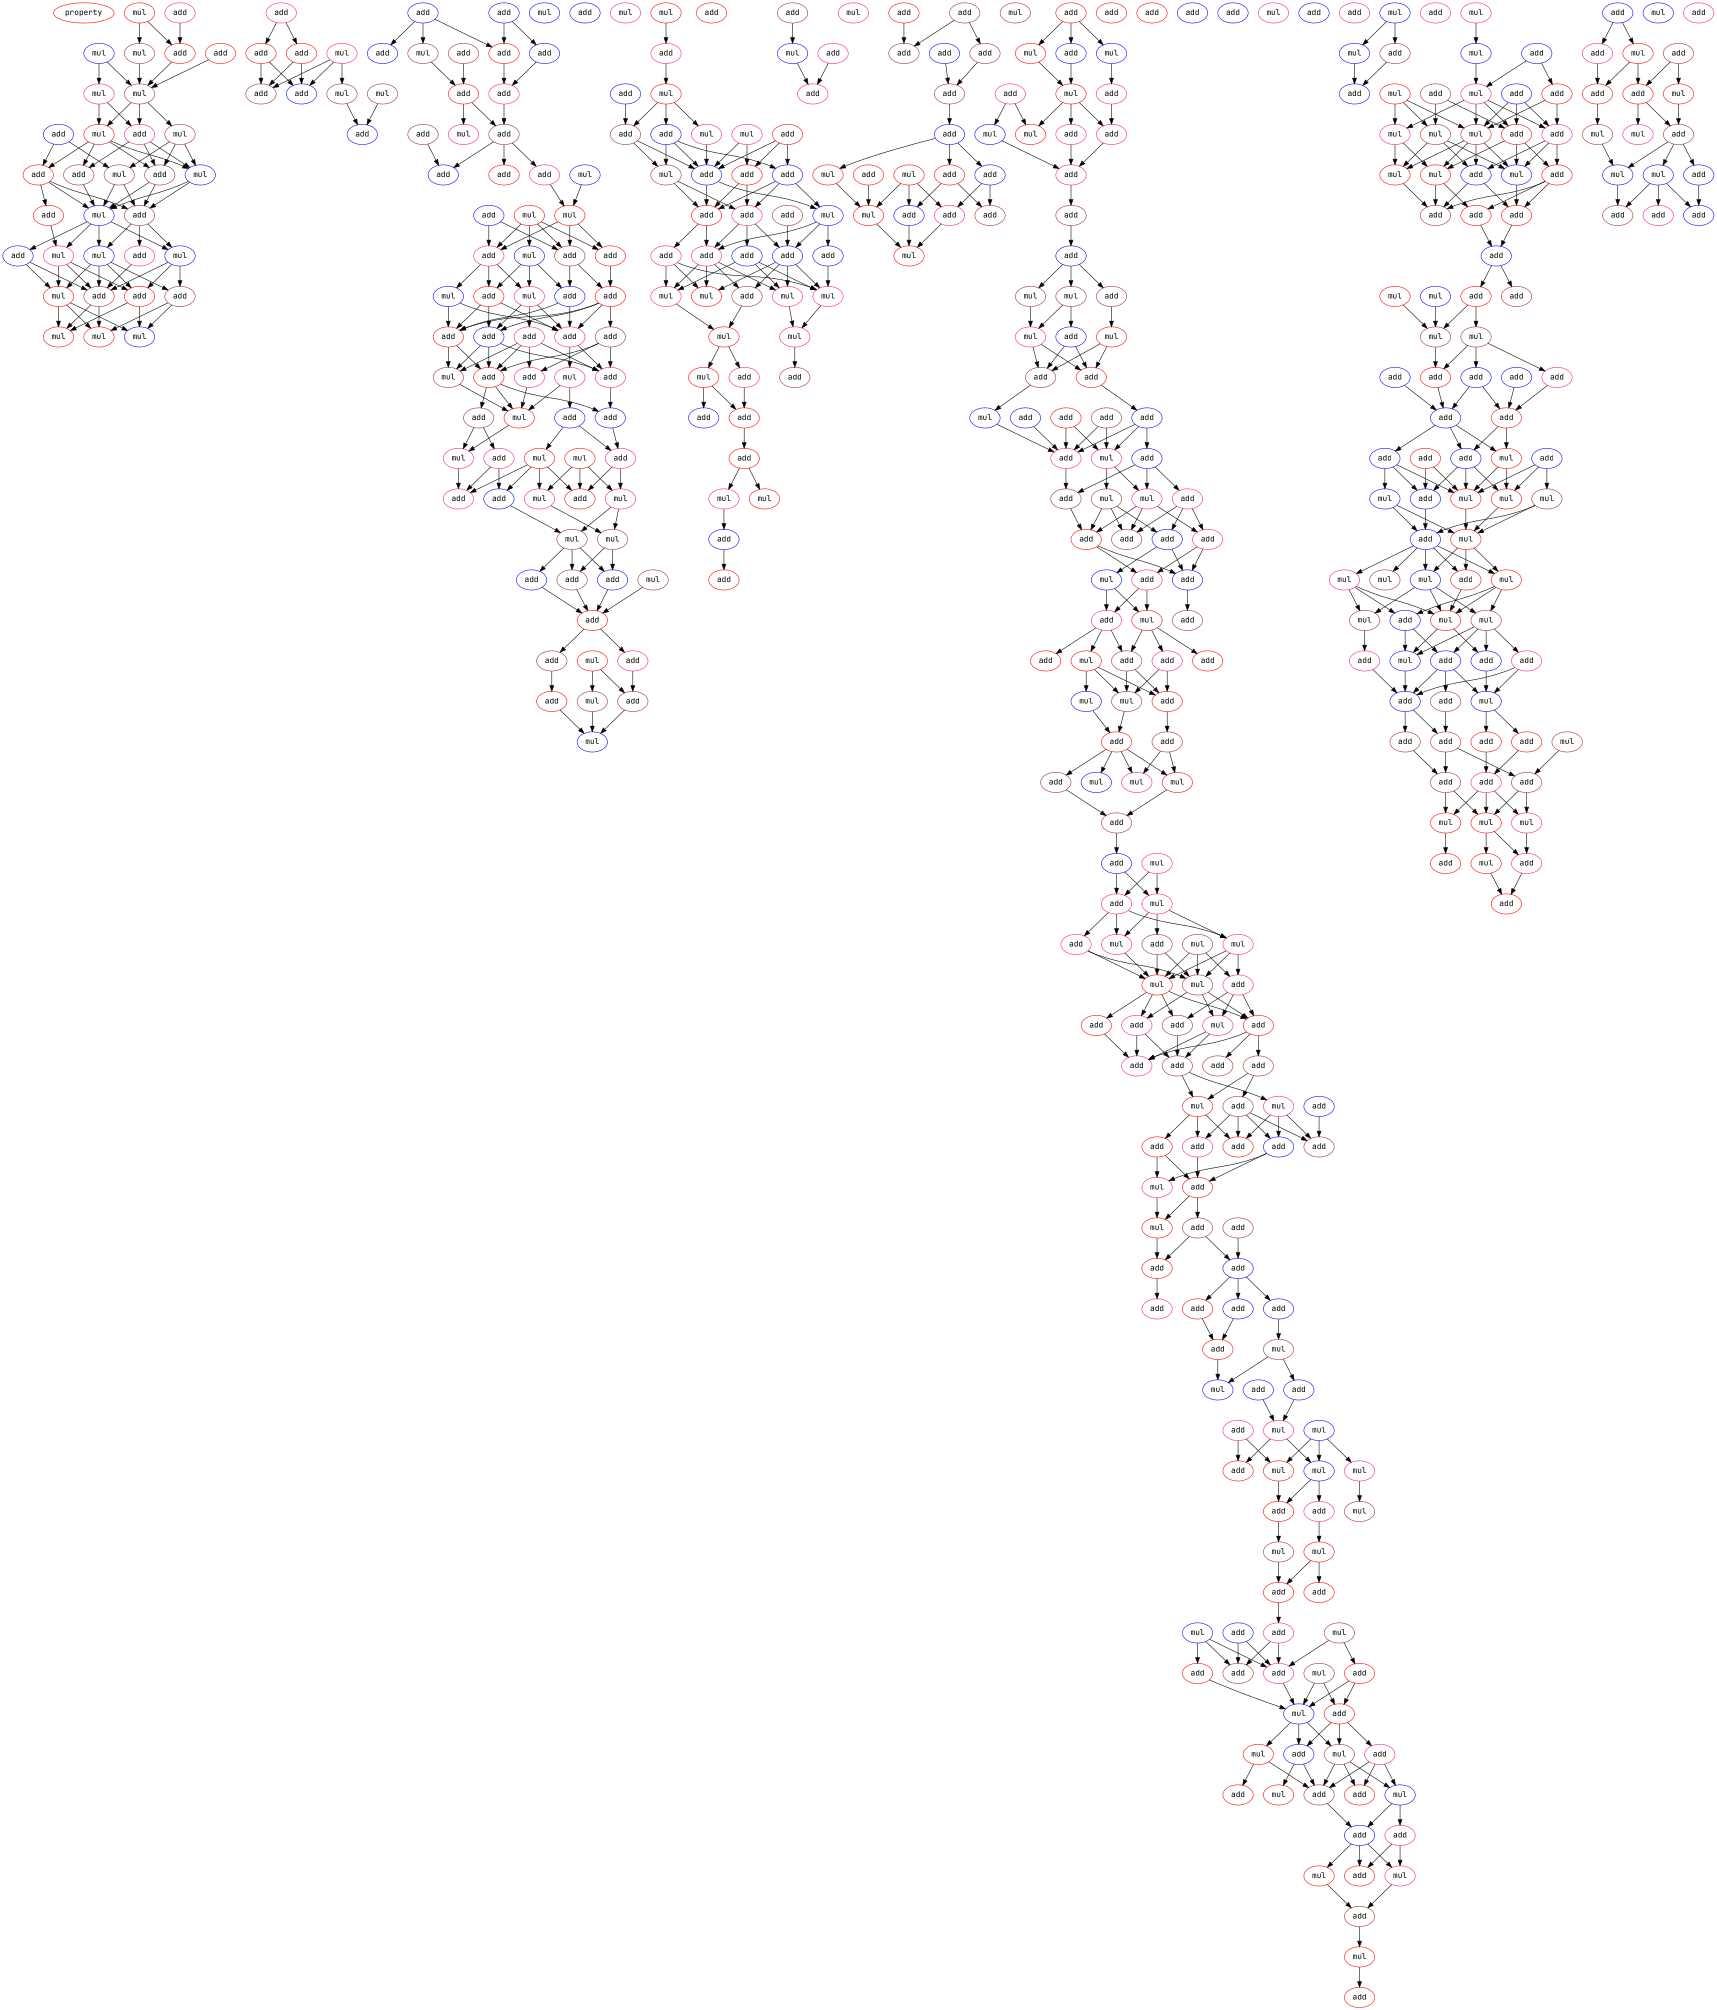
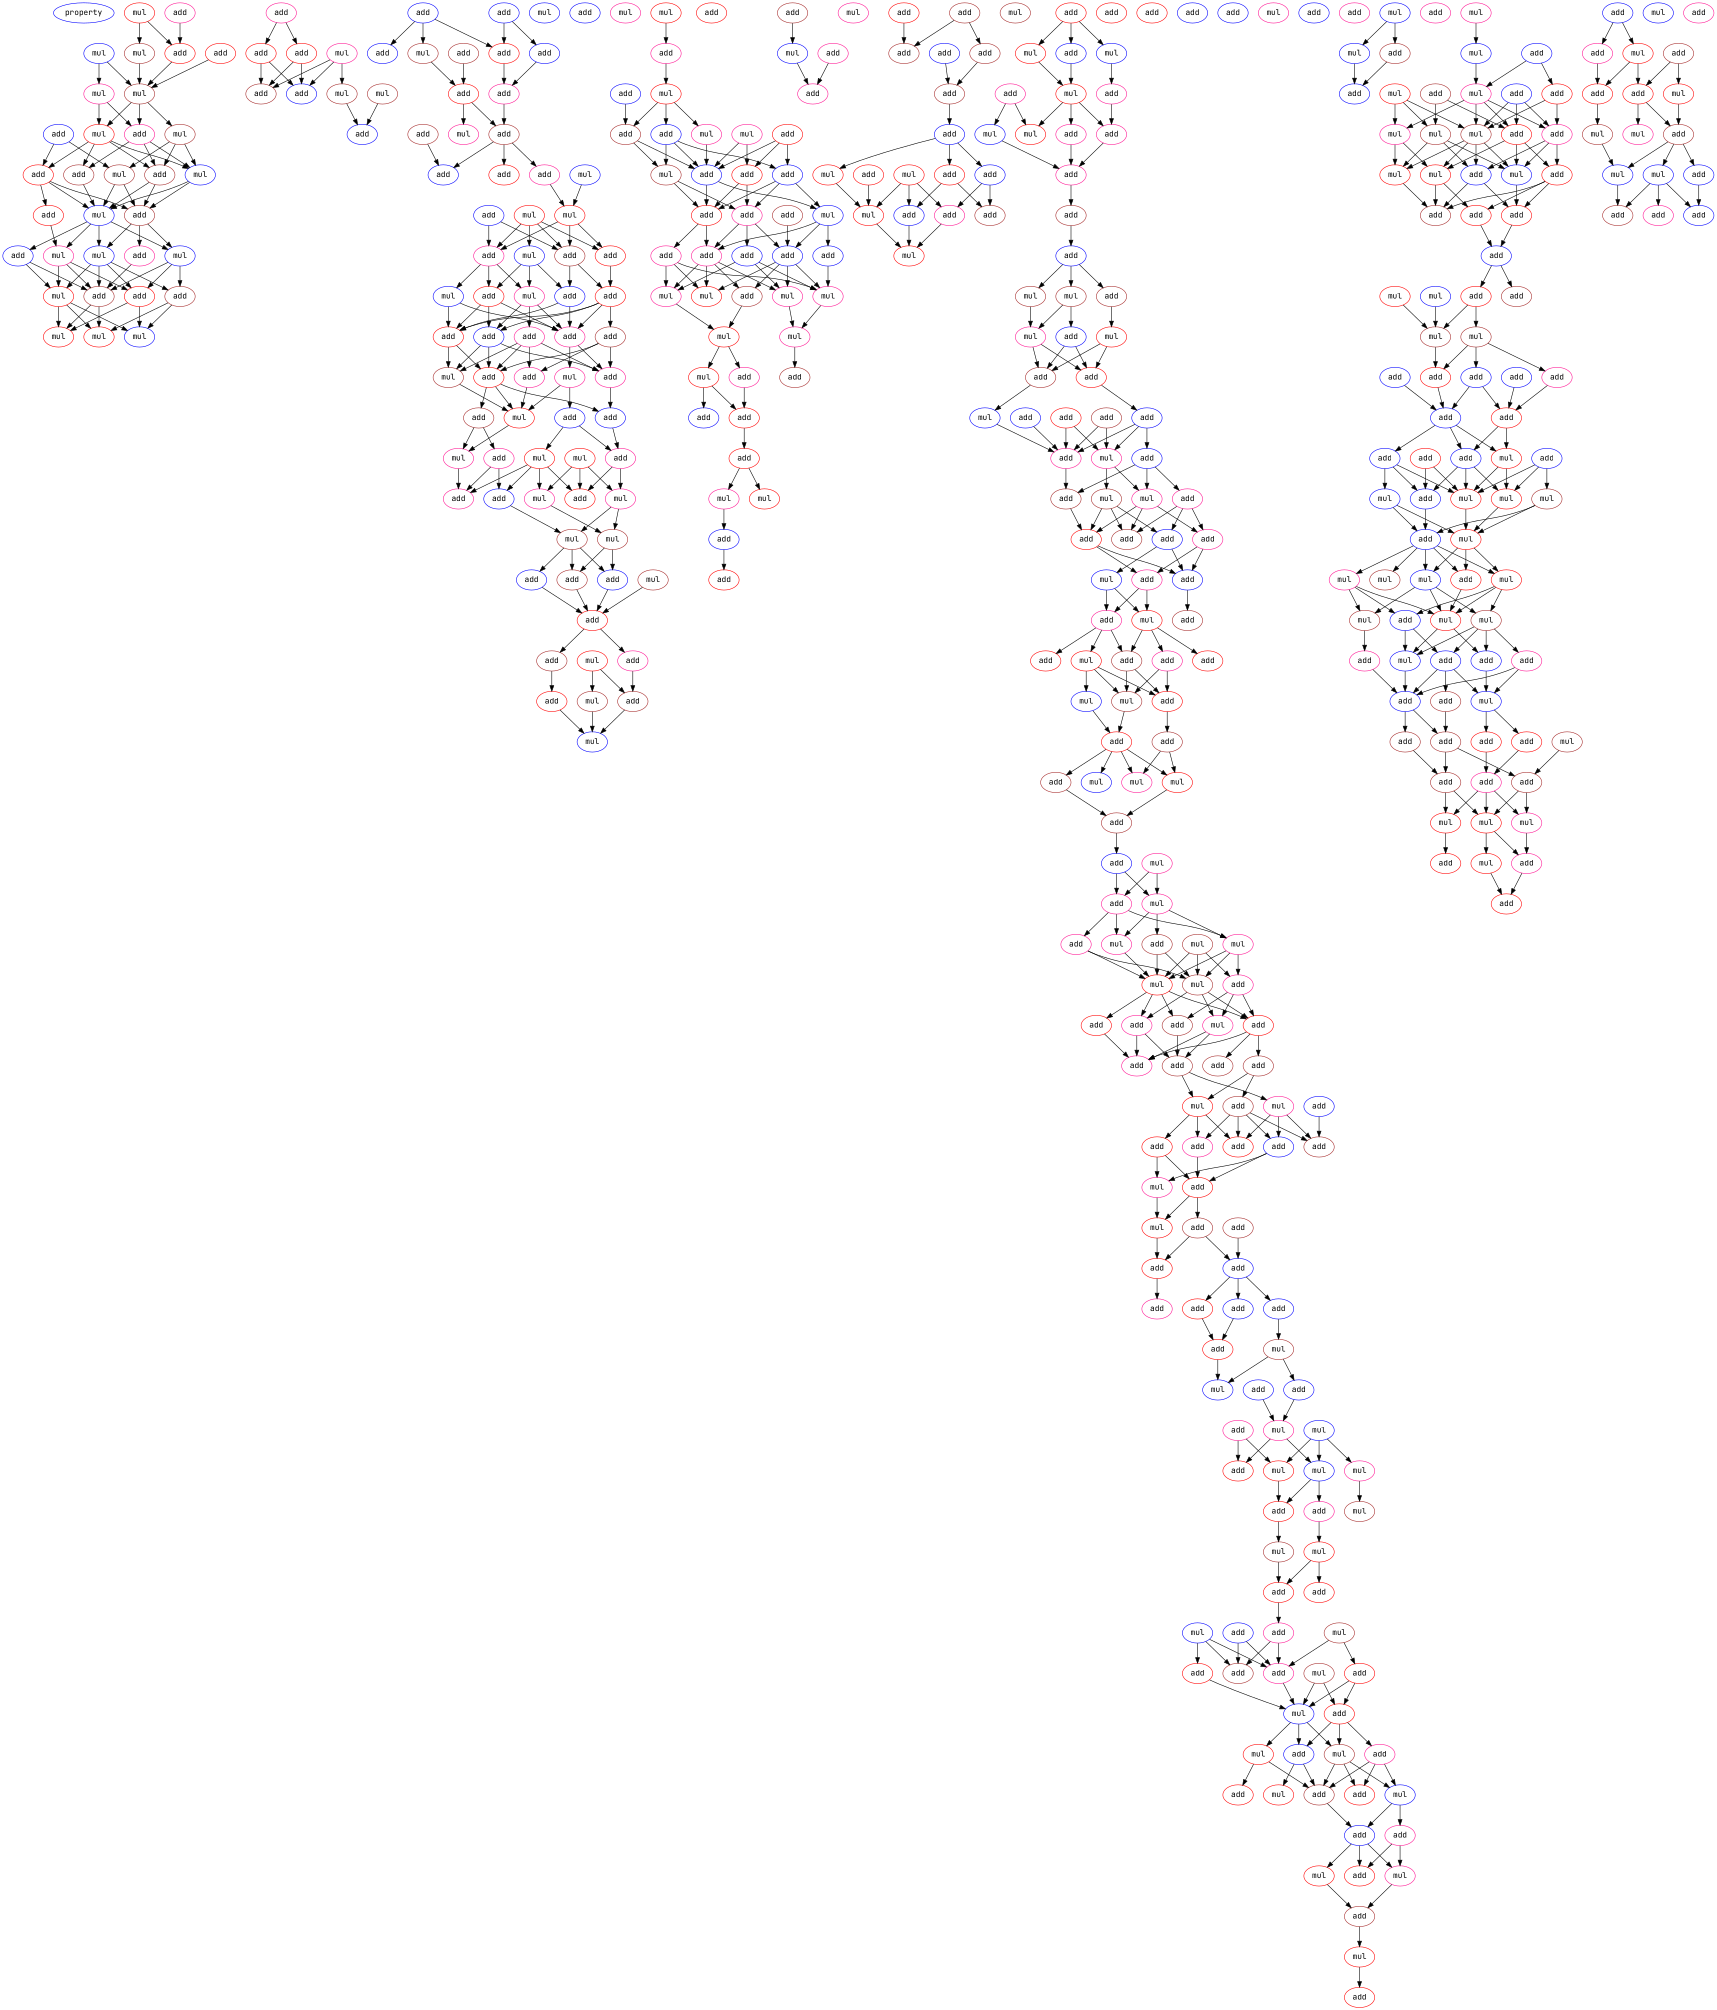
(84, 13) -> (84, 13)
